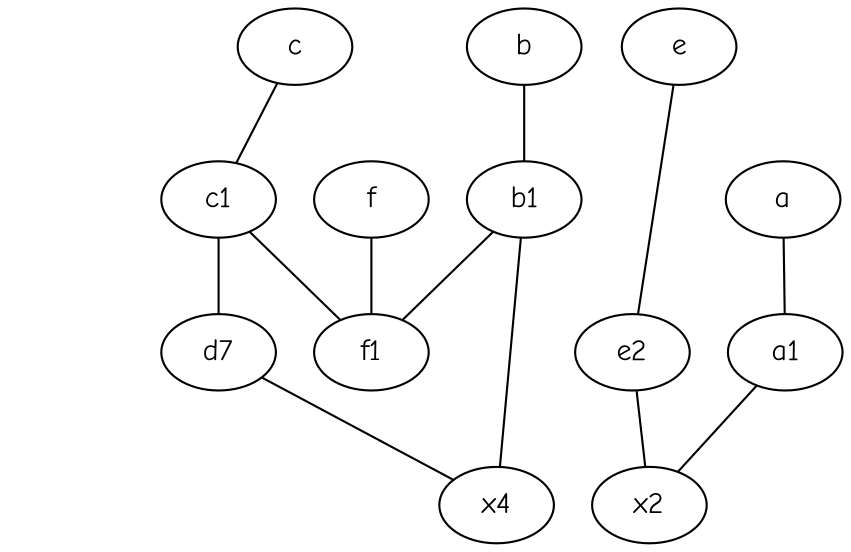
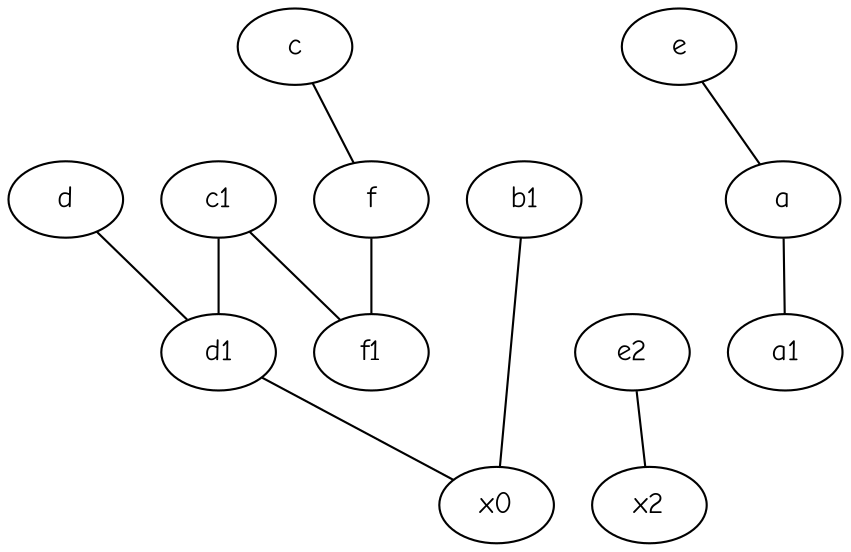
(524, 47) -> none
(257, 123) -> (333, 123)
none -> (66, 199)
(656, 199) -> (731, 123)
(448, 276) -> none
(219, 352) -> (219, 352)
(717, 429) -> none
(497, 505) -> (497, 505)
